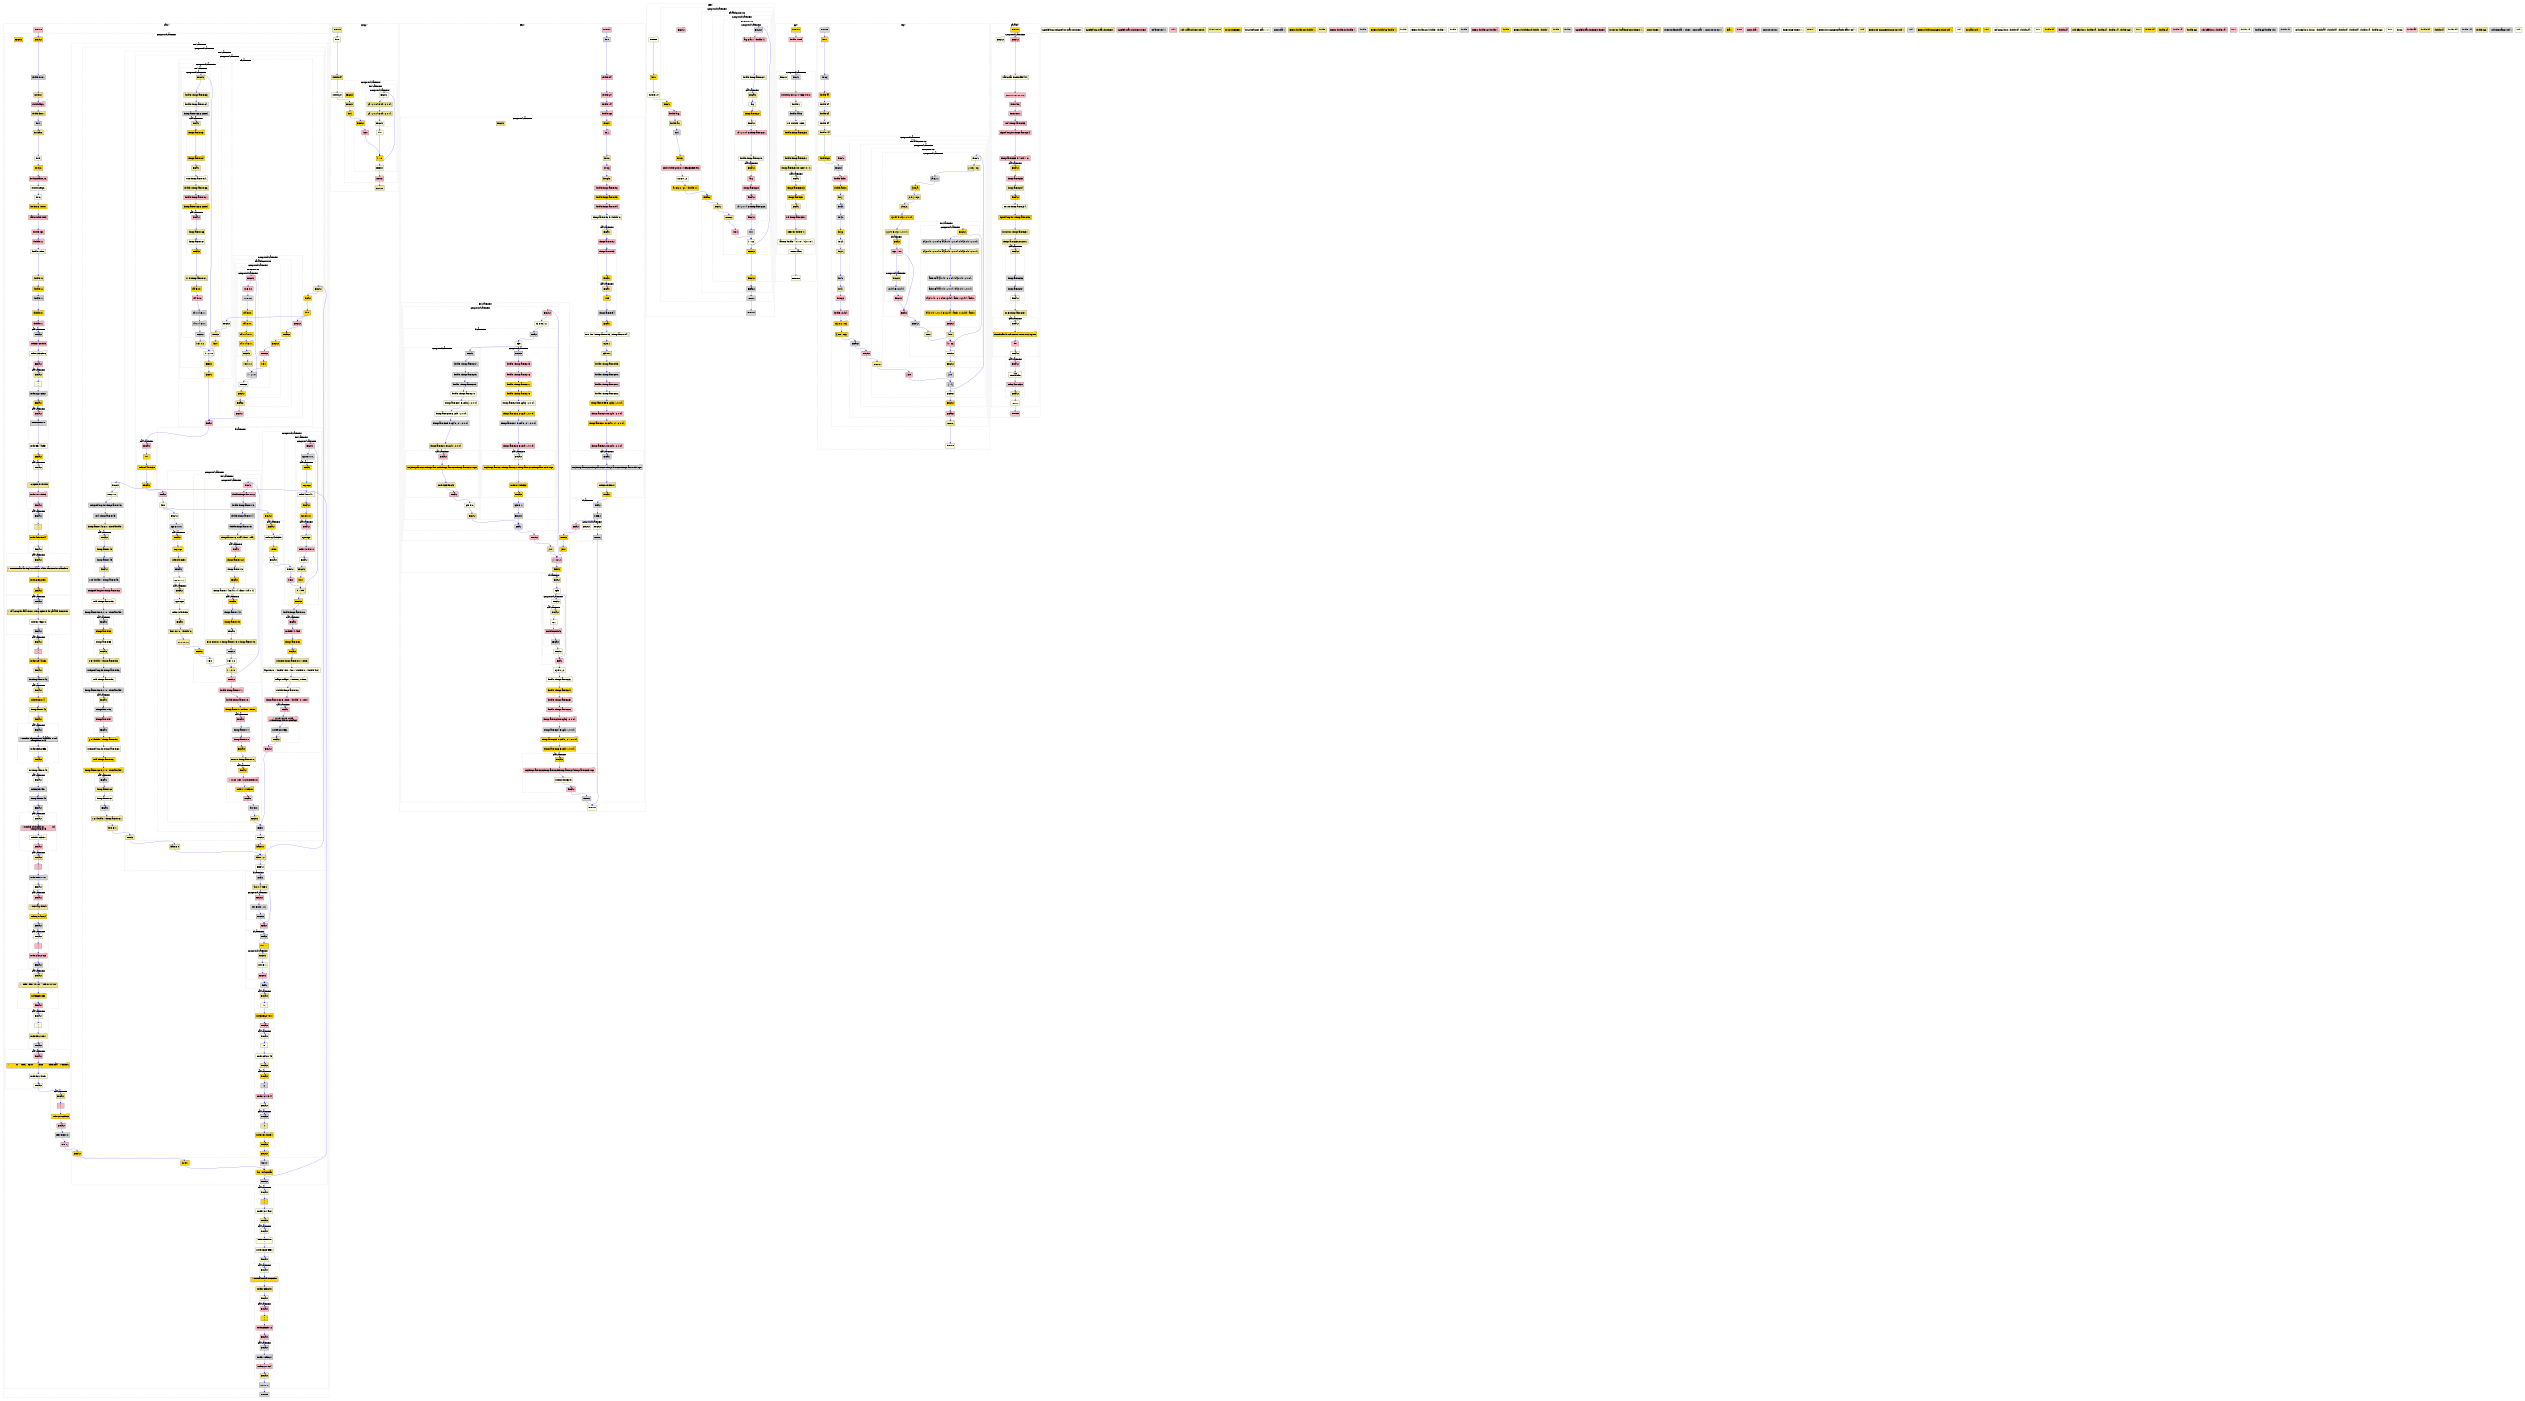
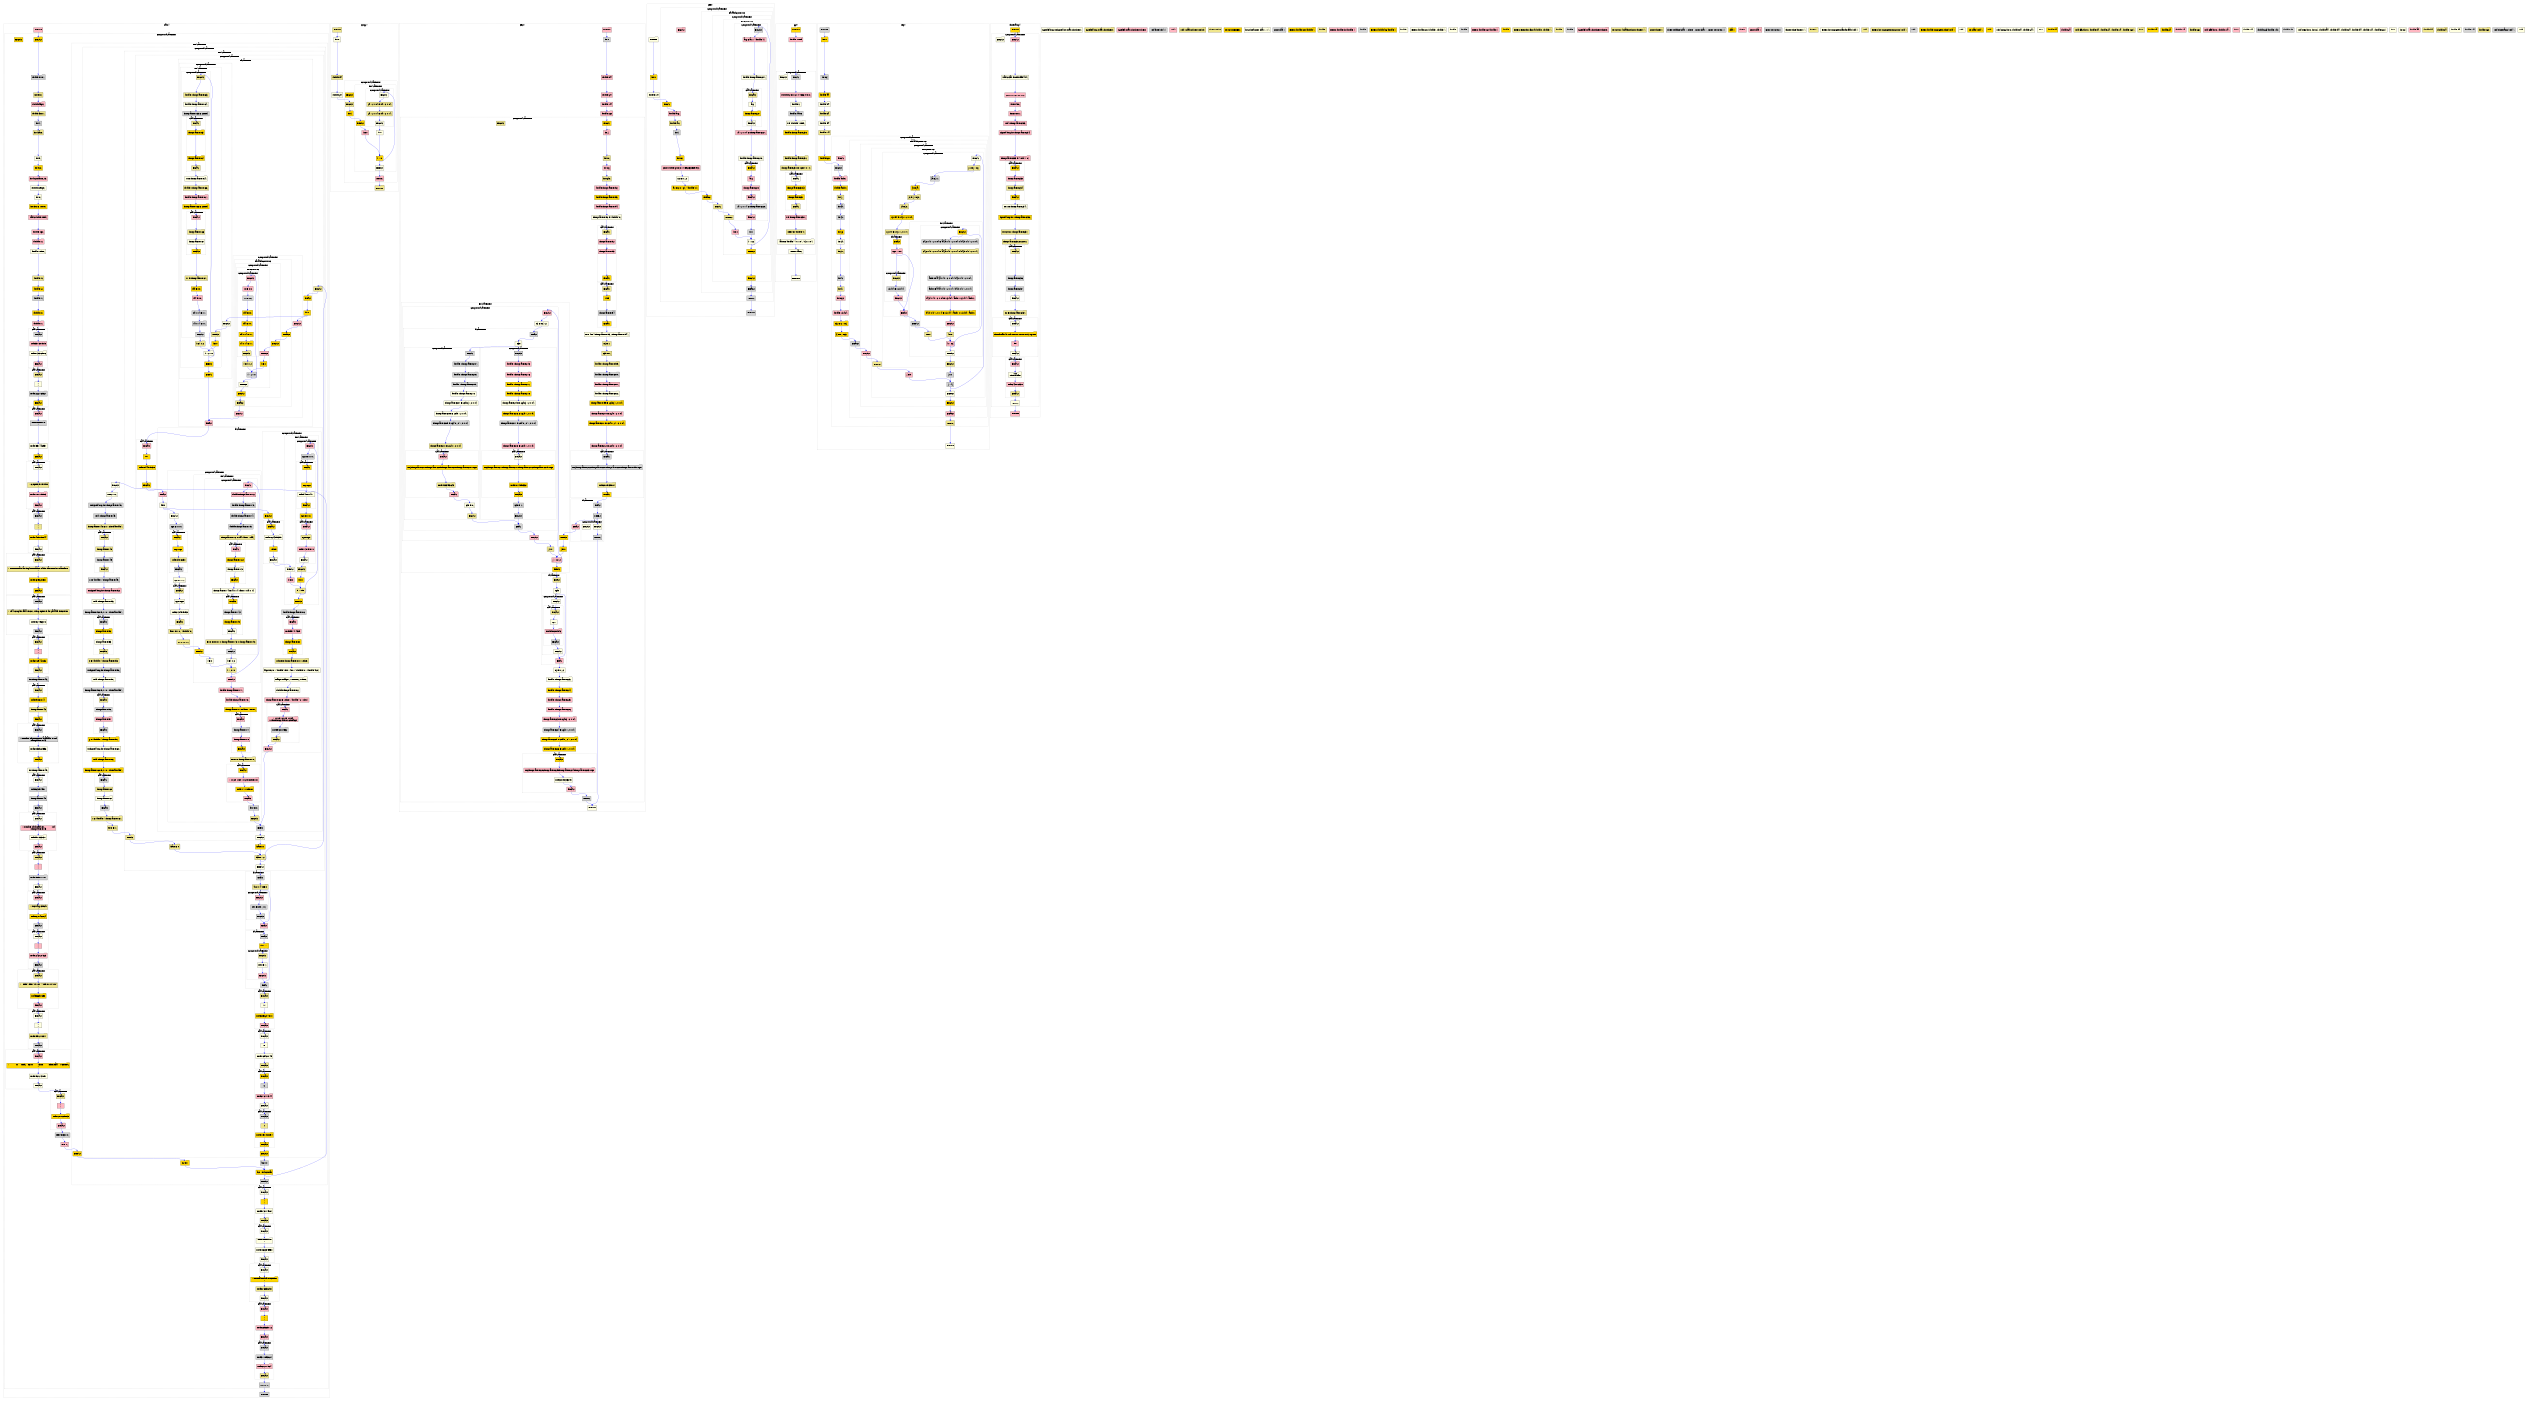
(1015, 25) -> (1015, 25)
(1531, 30) -> (1533, 30)
(241, 710) -> (241, 710)
